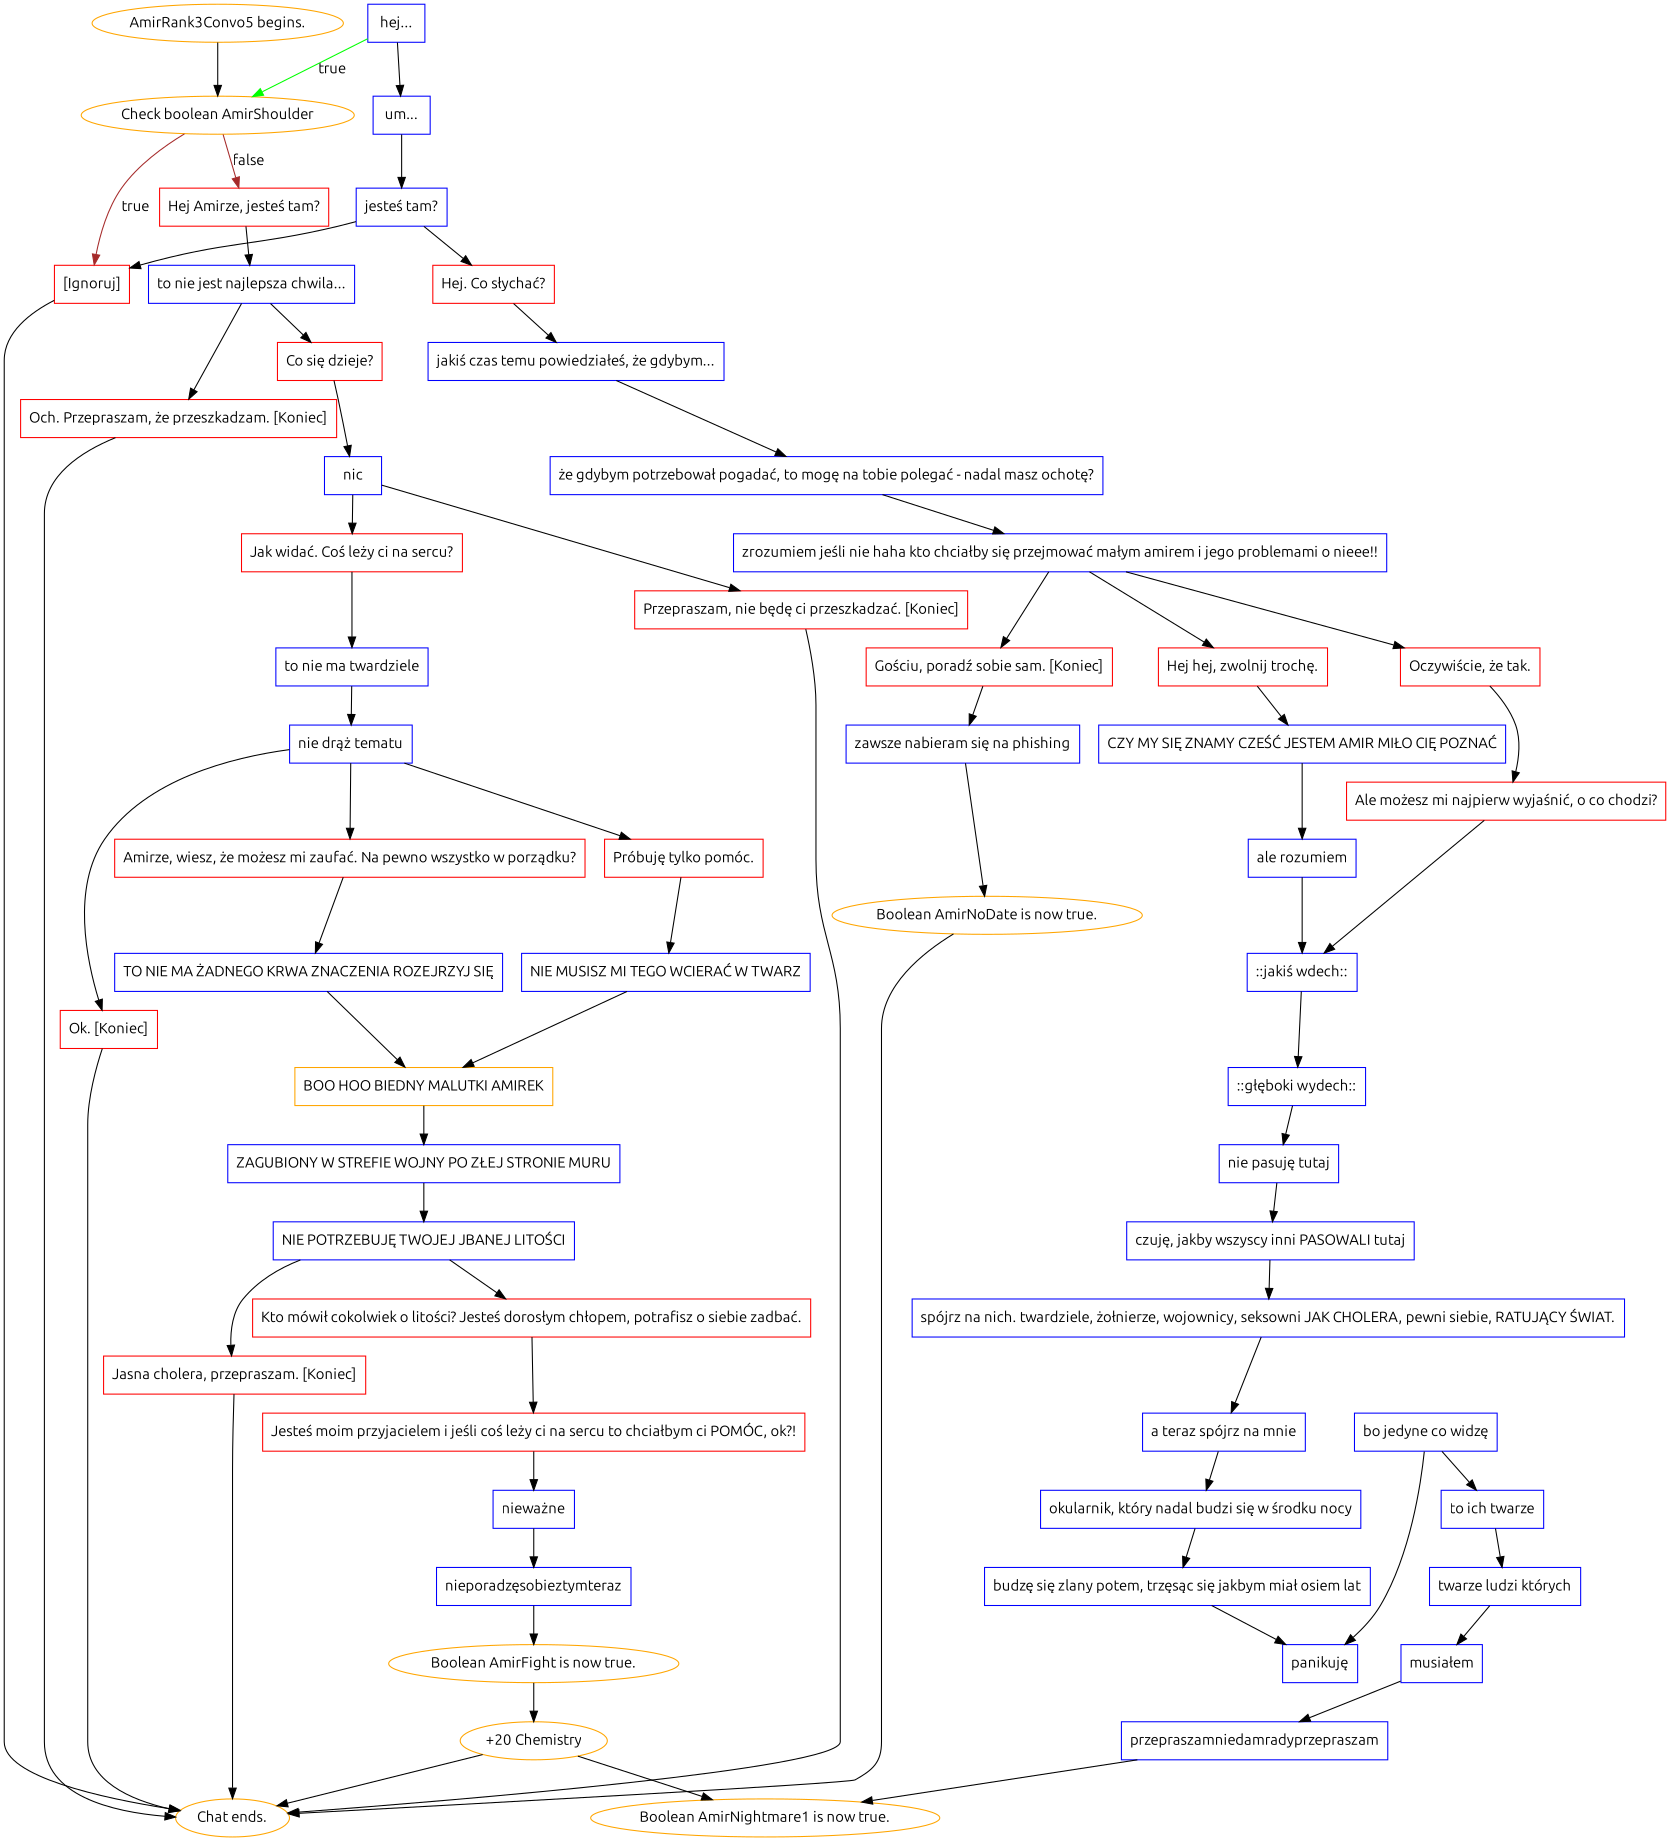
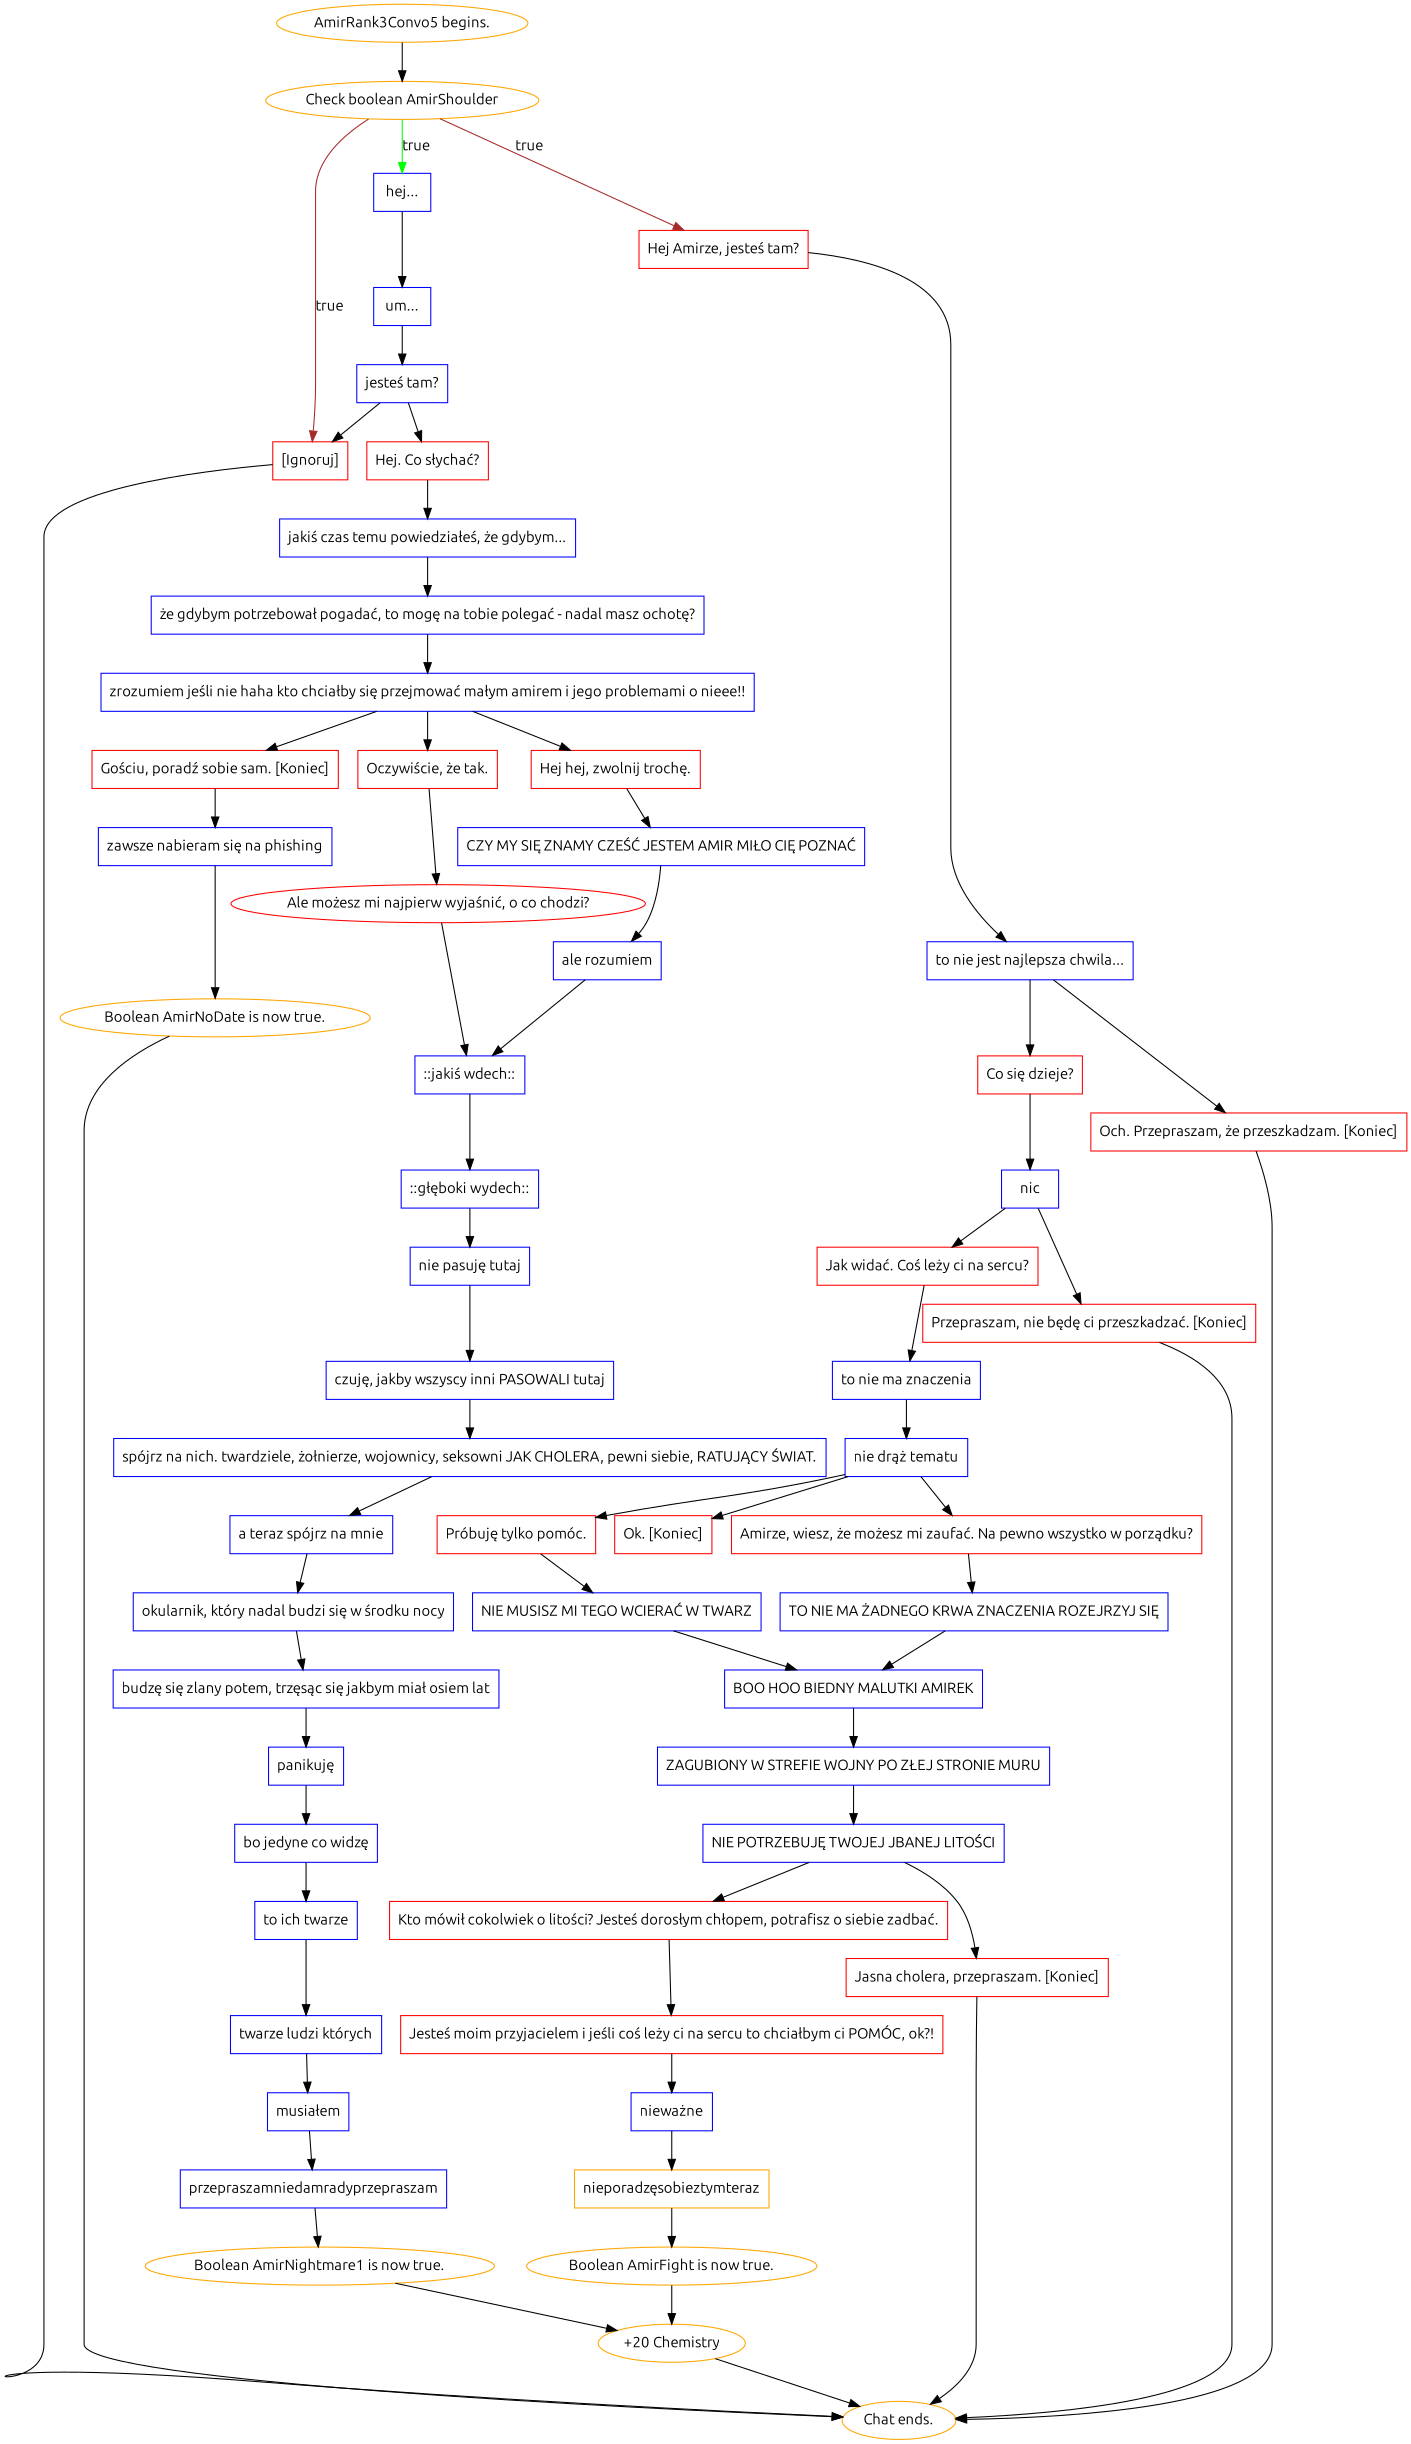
(315, 65) -> (402, 141)
(249, 161) -> (530, 146)
(352, 667) -> (906, 1380)
(1506, 801) -> (438, 904)
(424, 1087) -> (854, 1689)
(88, 1451) -> none
(1404, 1551) -> (306, 1800)
(534, 1586) -> (672, 2189)
(637, 1775) -> (501, 2306)
